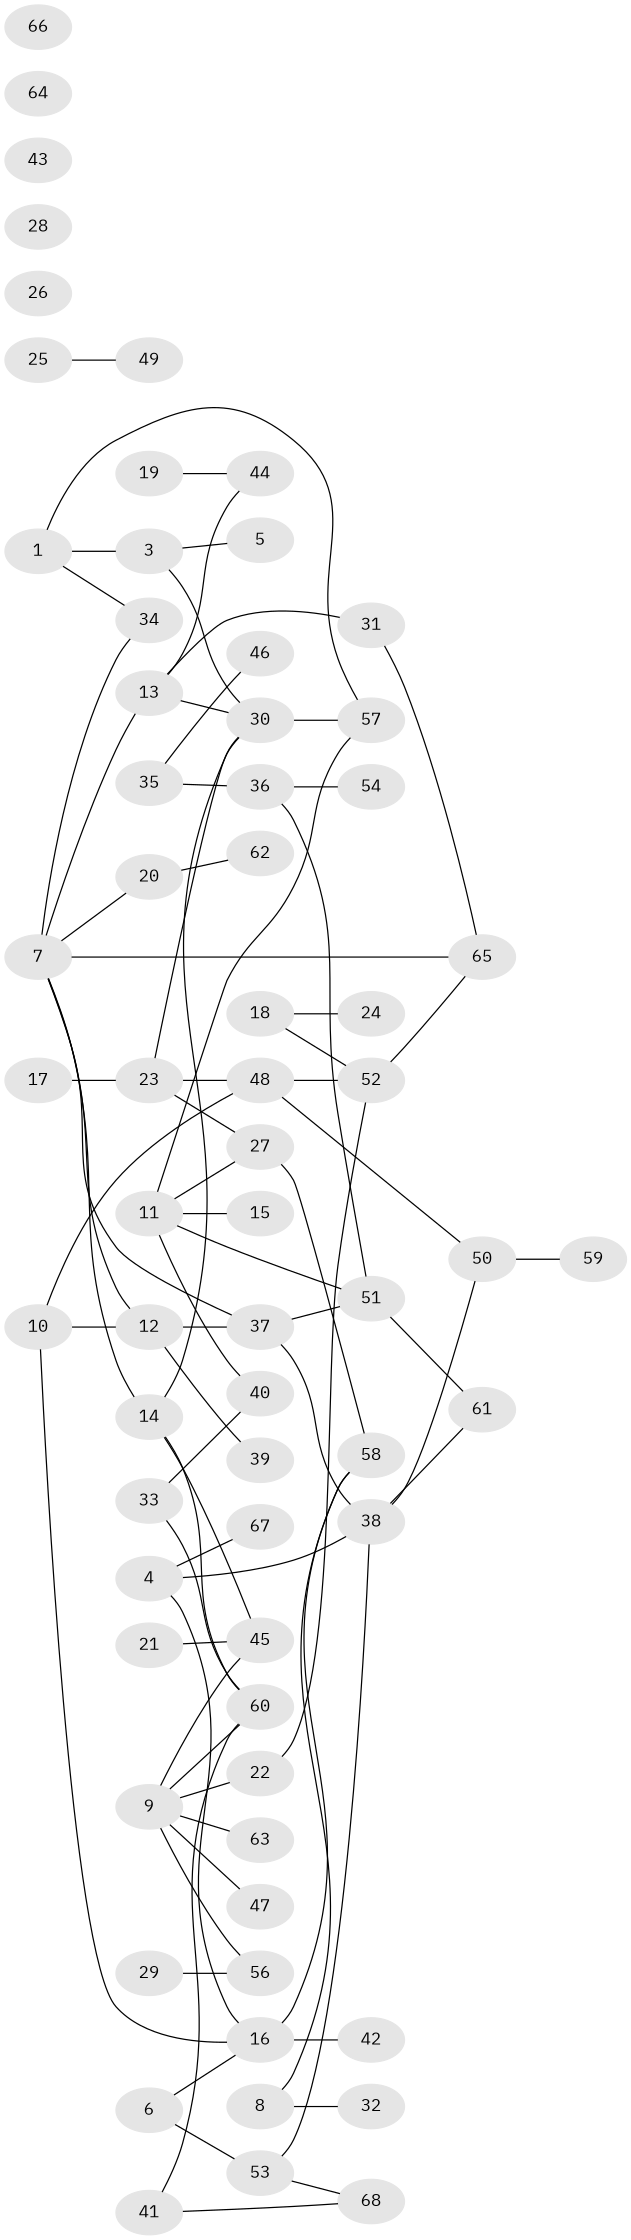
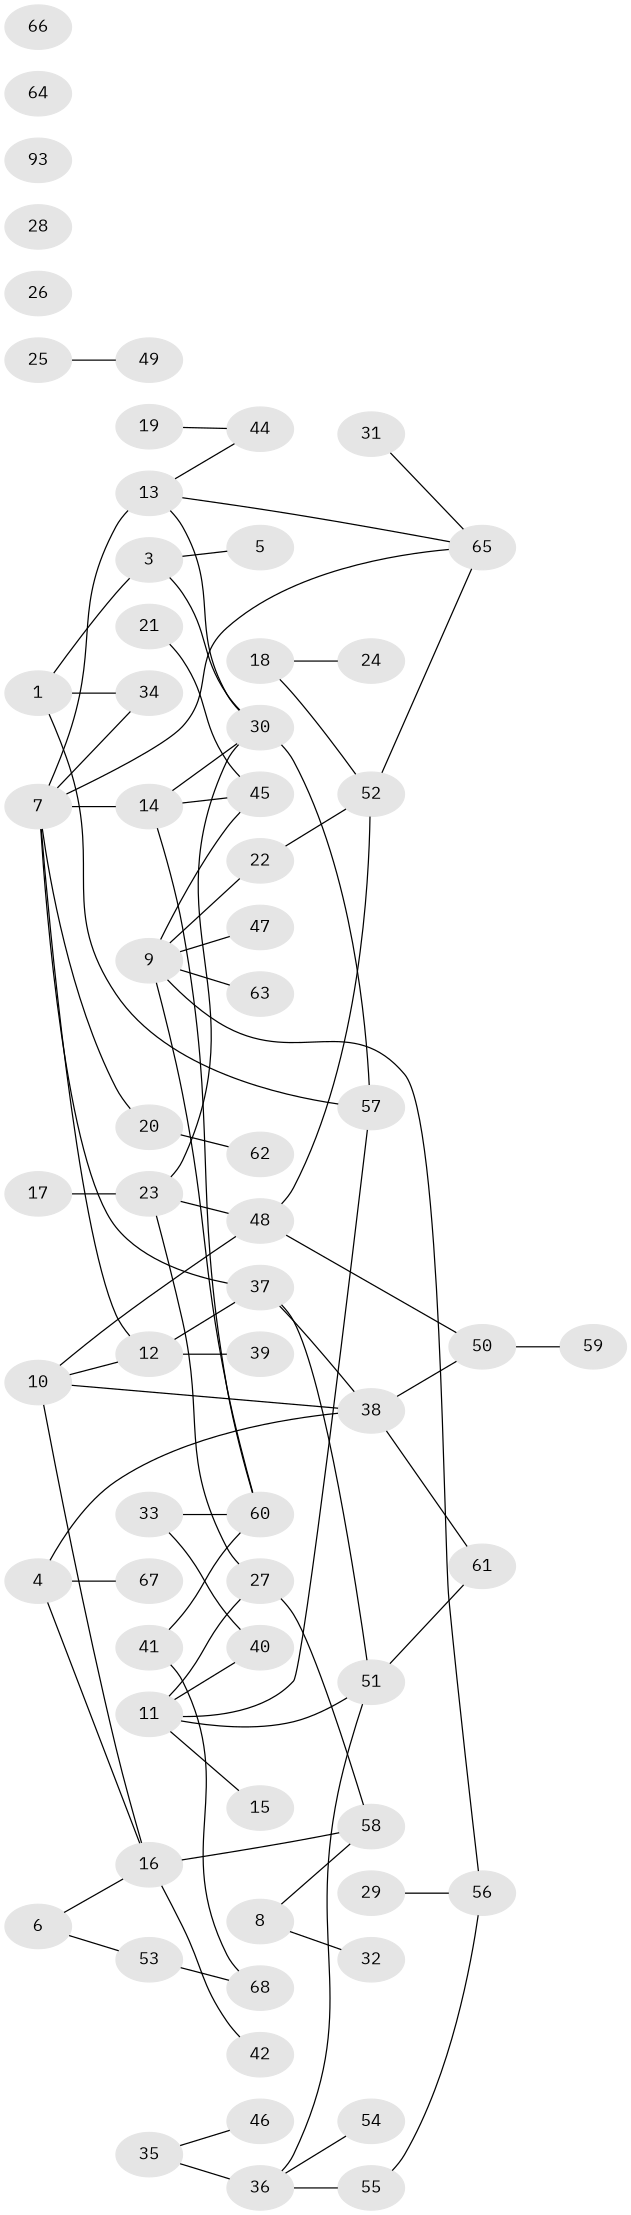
(38, 160) -> (38, 160)
(243, 615) -> (316, 518)
(347, 1855) -> (205, 1397)
none -> (371, 2188)
